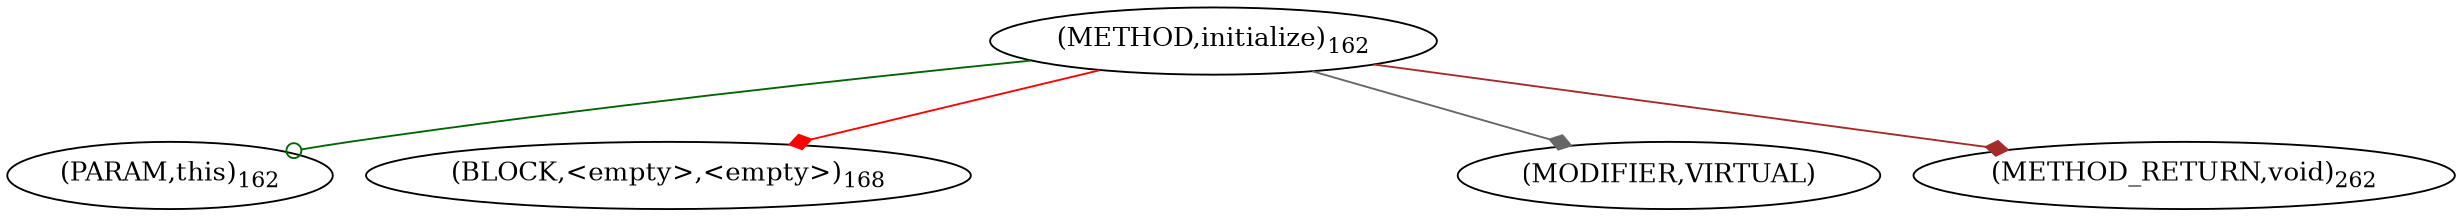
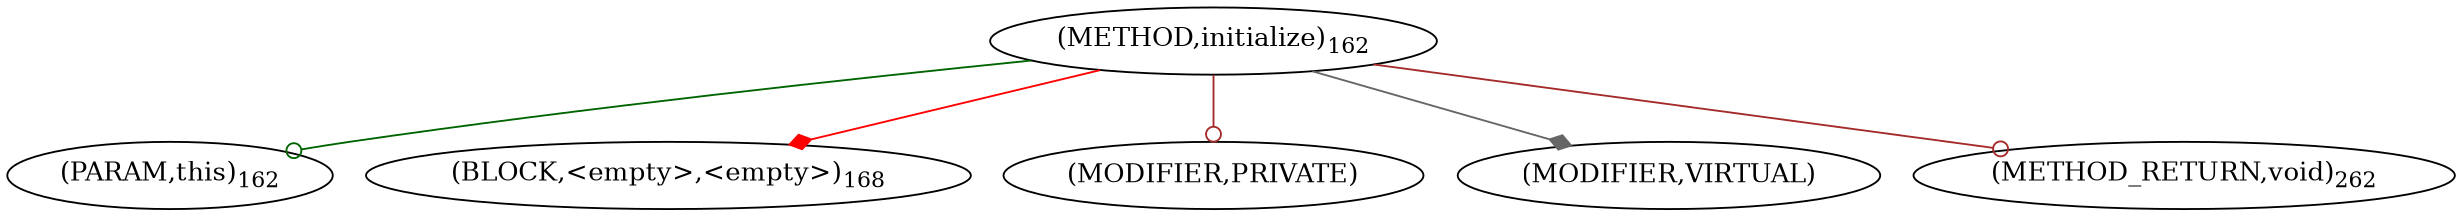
(1683, 106) -> (1683, 106)
none -> (1214, 175)
